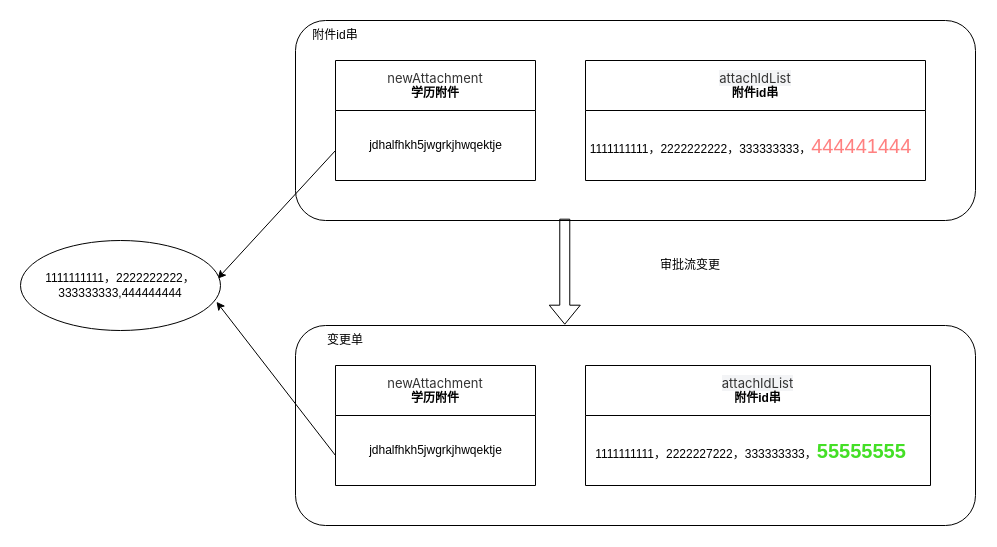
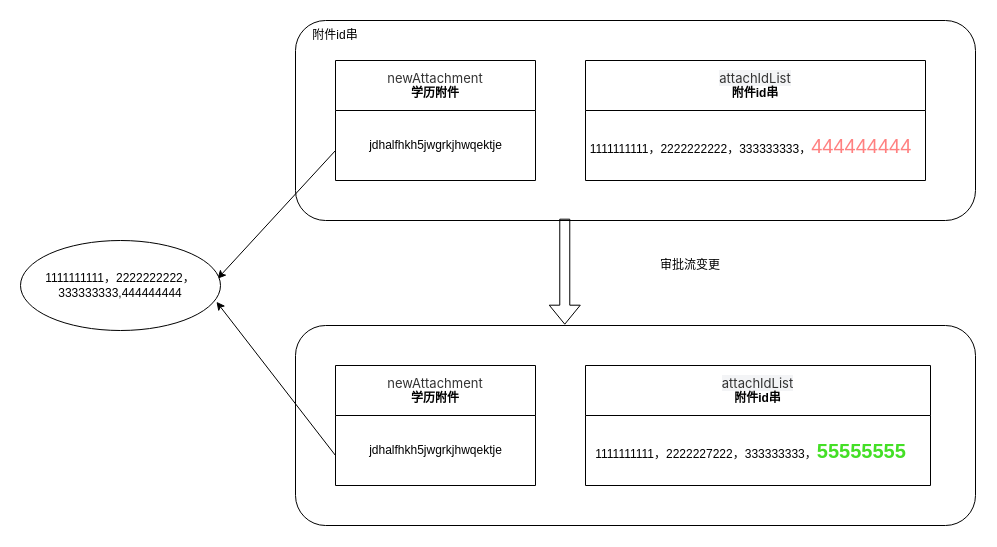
(751, 146) -> (751, 146)
(346, 341) -> none
